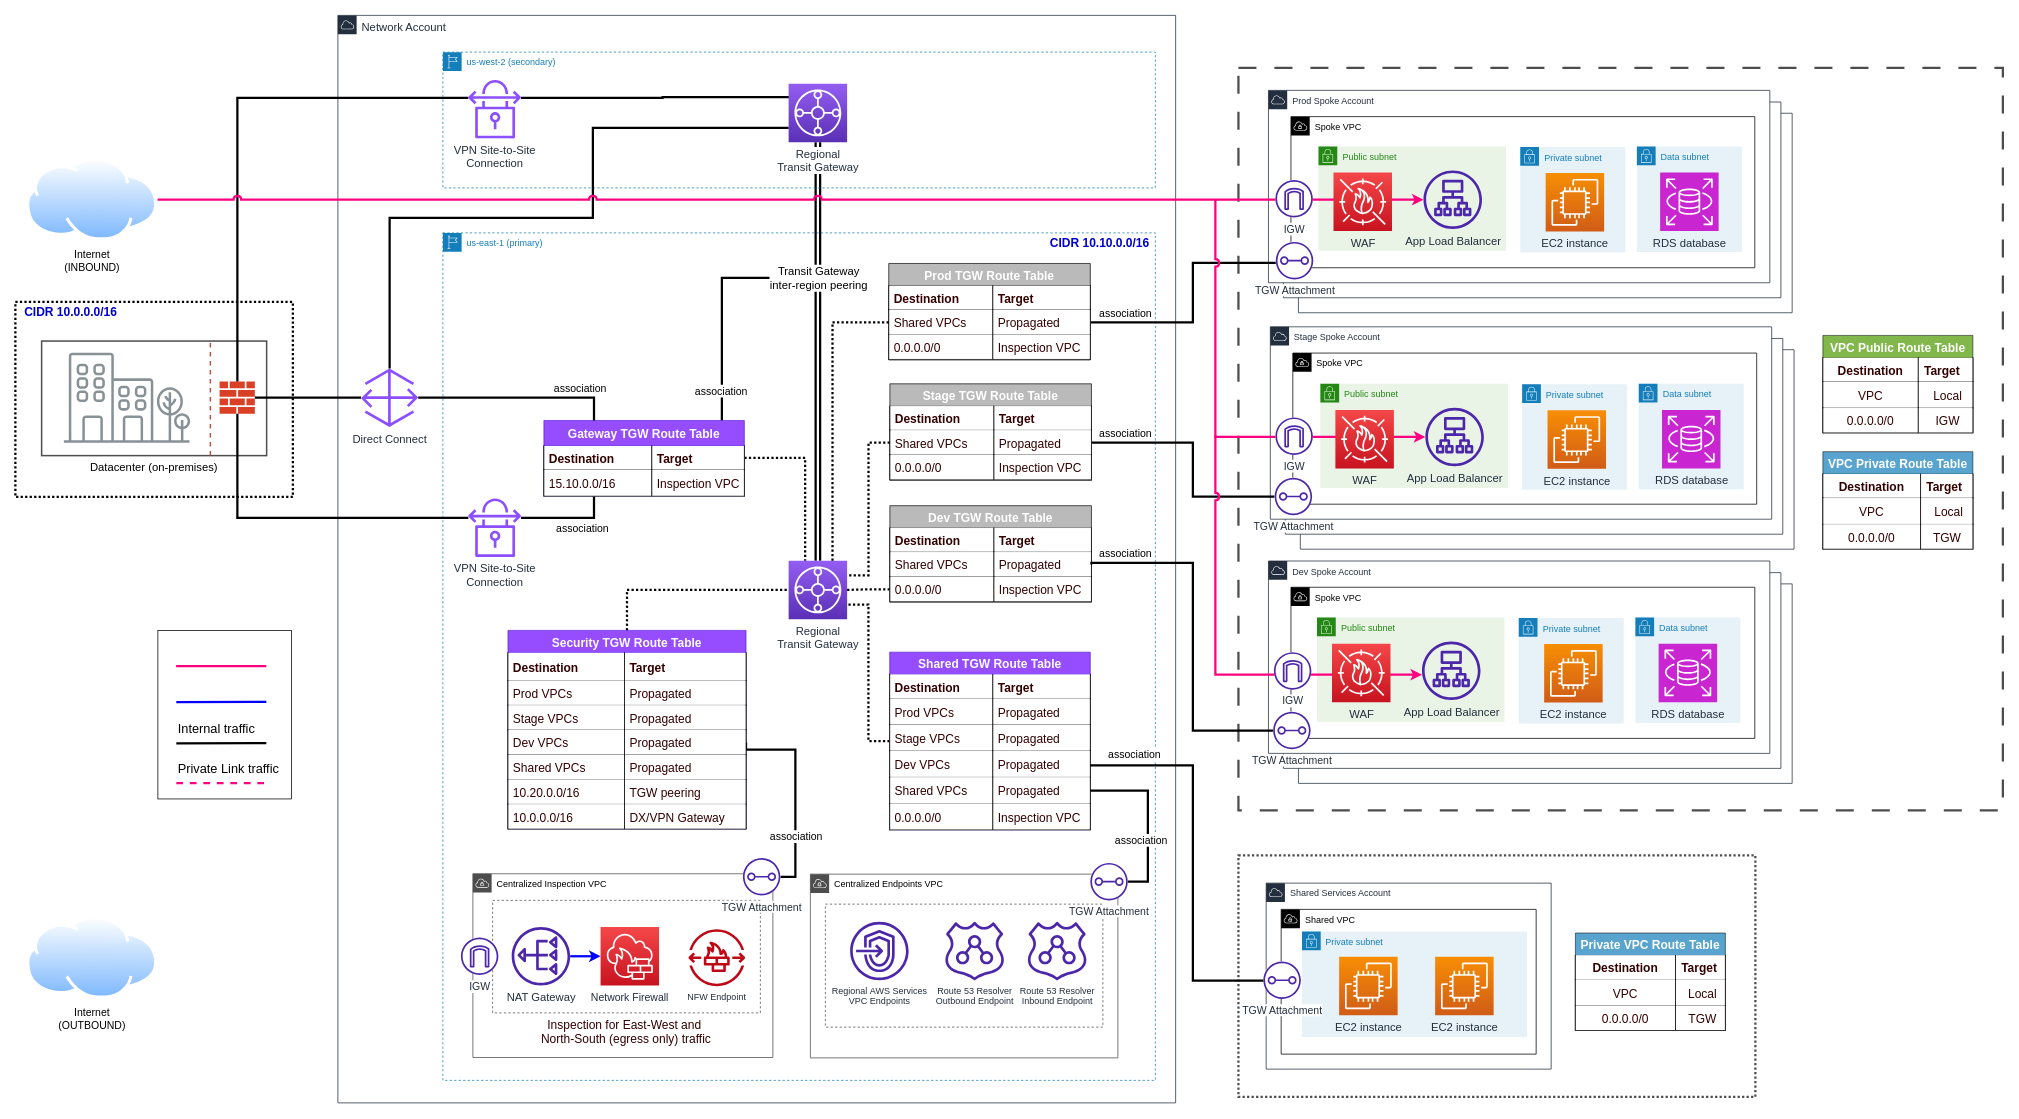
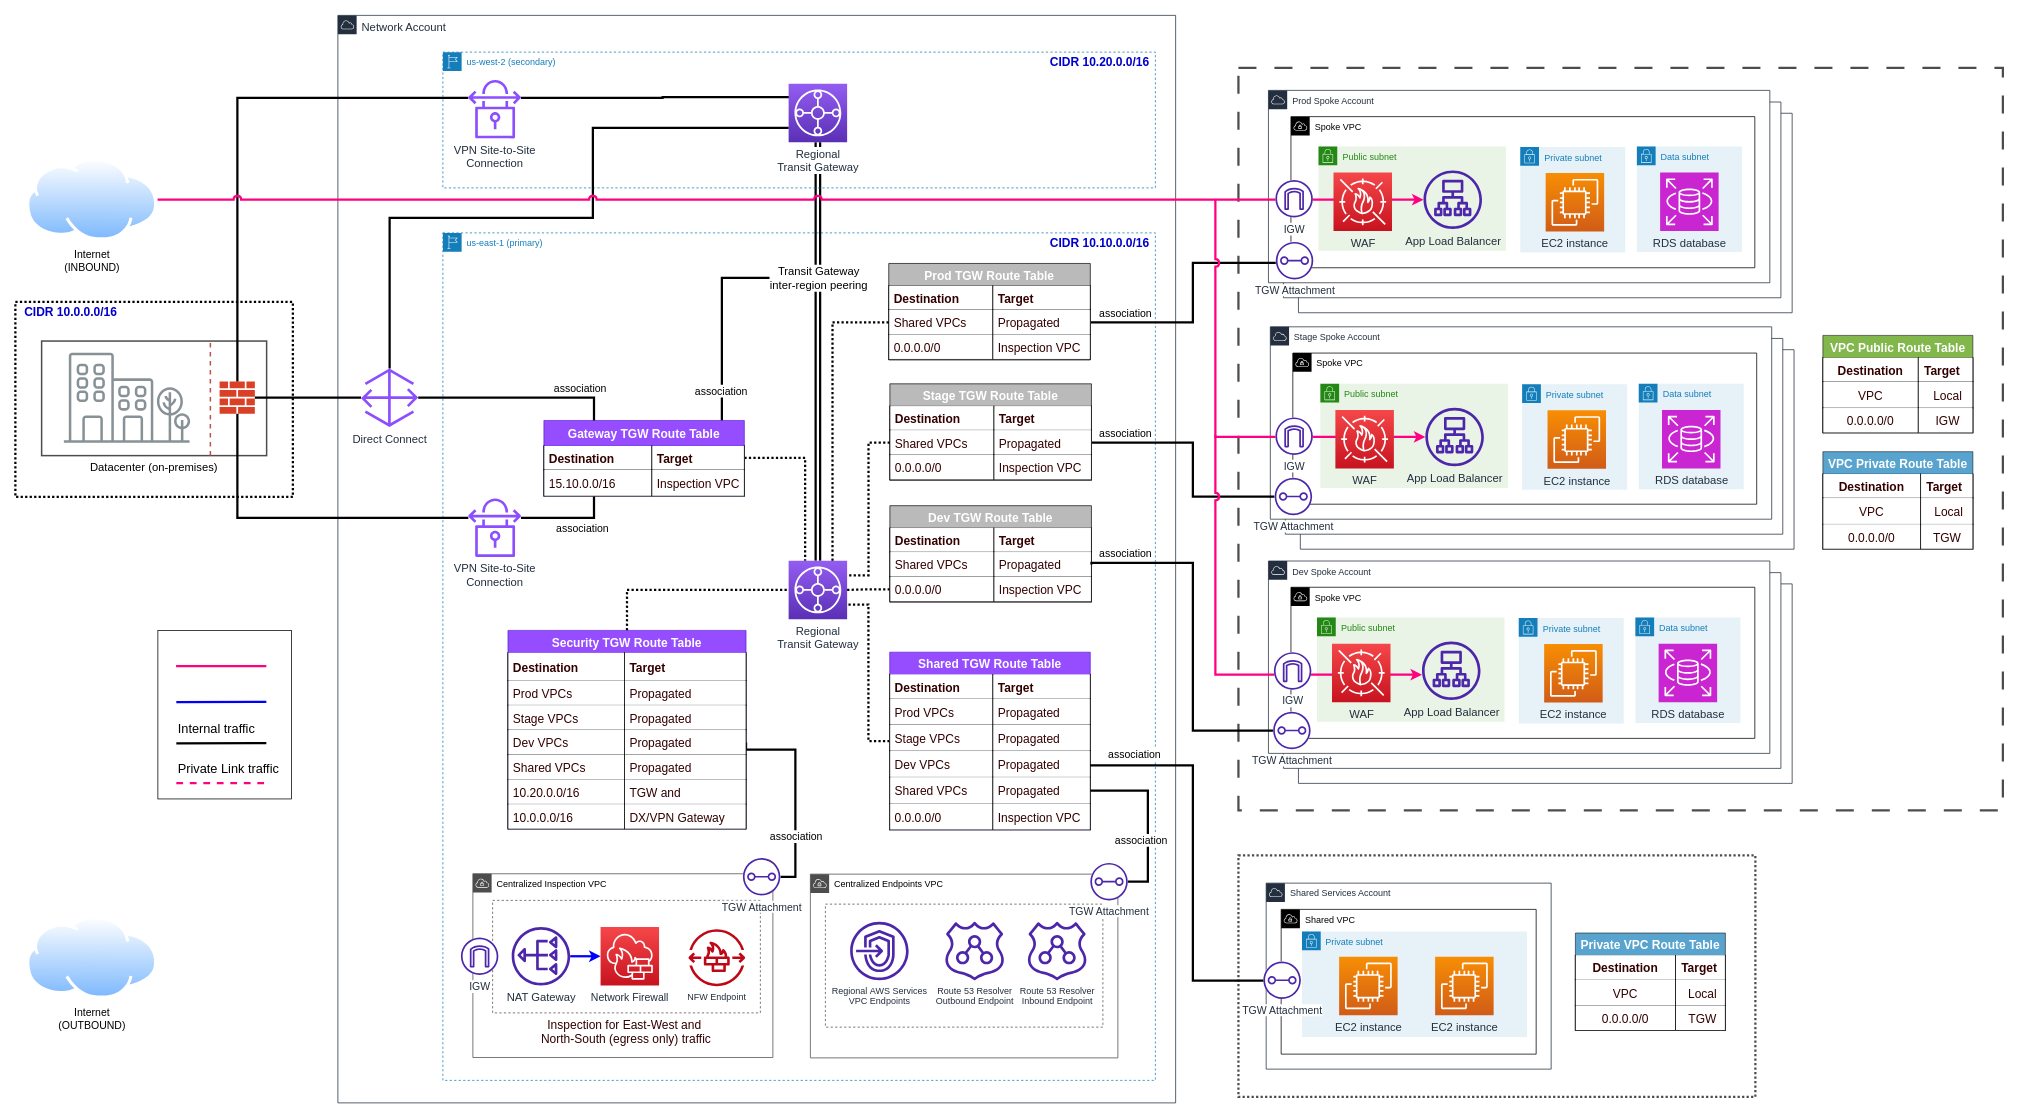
none -> (1100, 62)
(663, 793) -> (651, 793)
